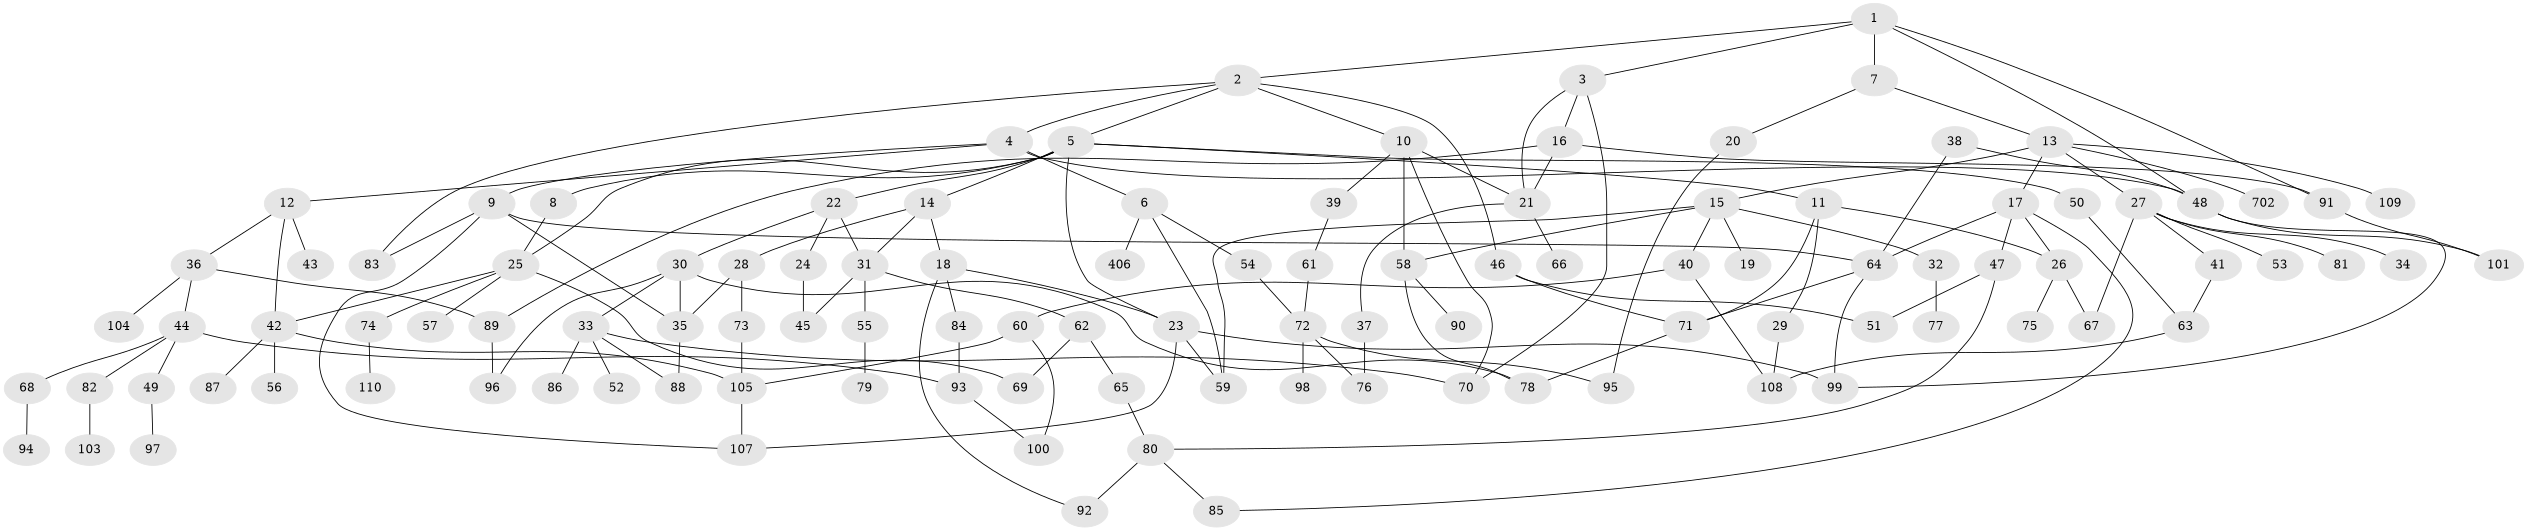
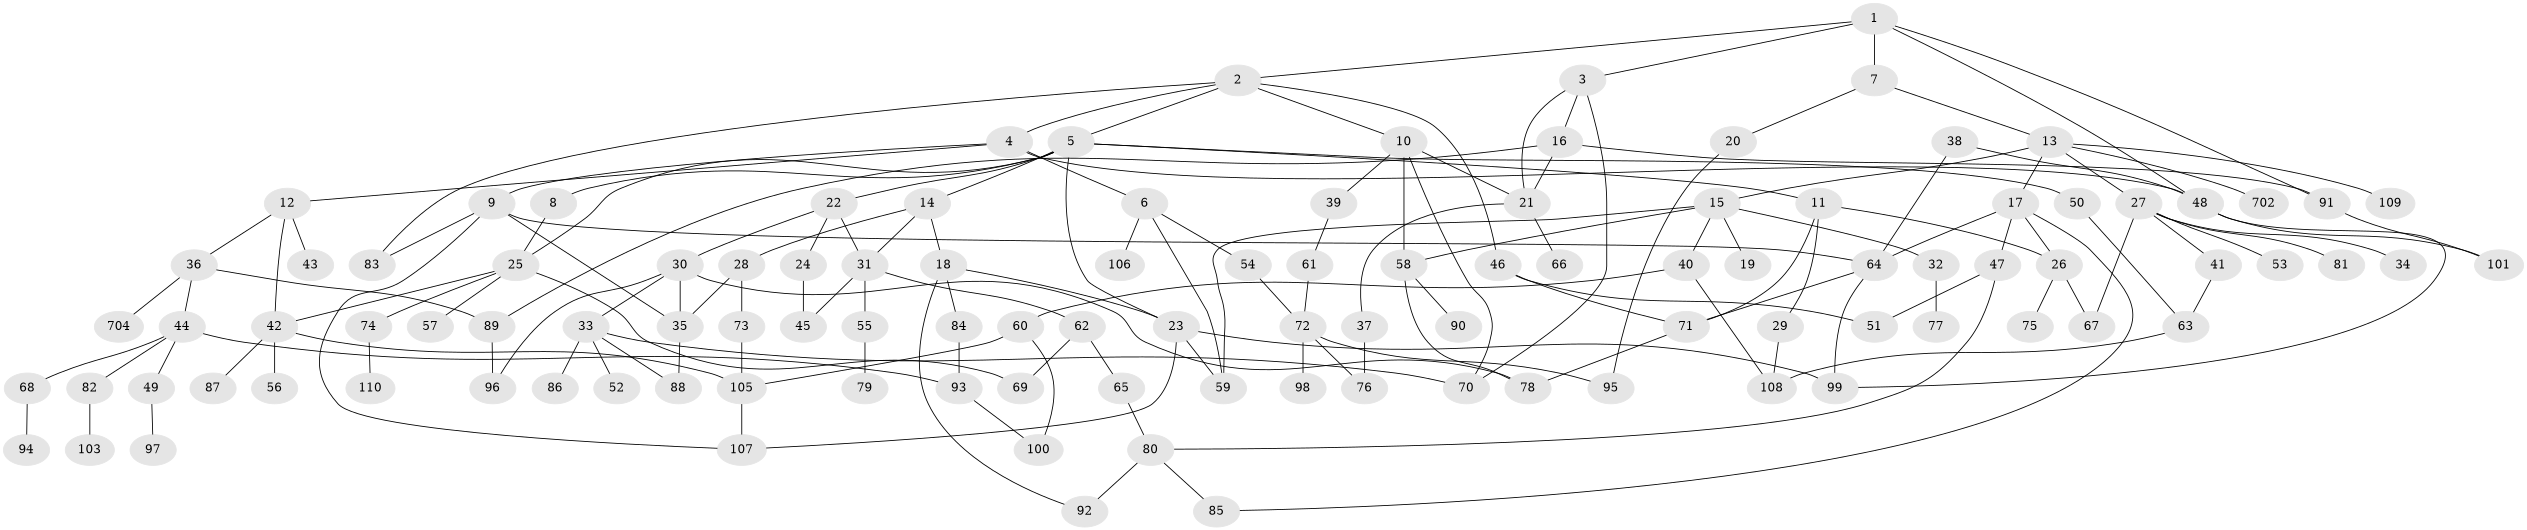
(1120, 265) -> (1120, 265)
(119, 327) -> (119, 327)
